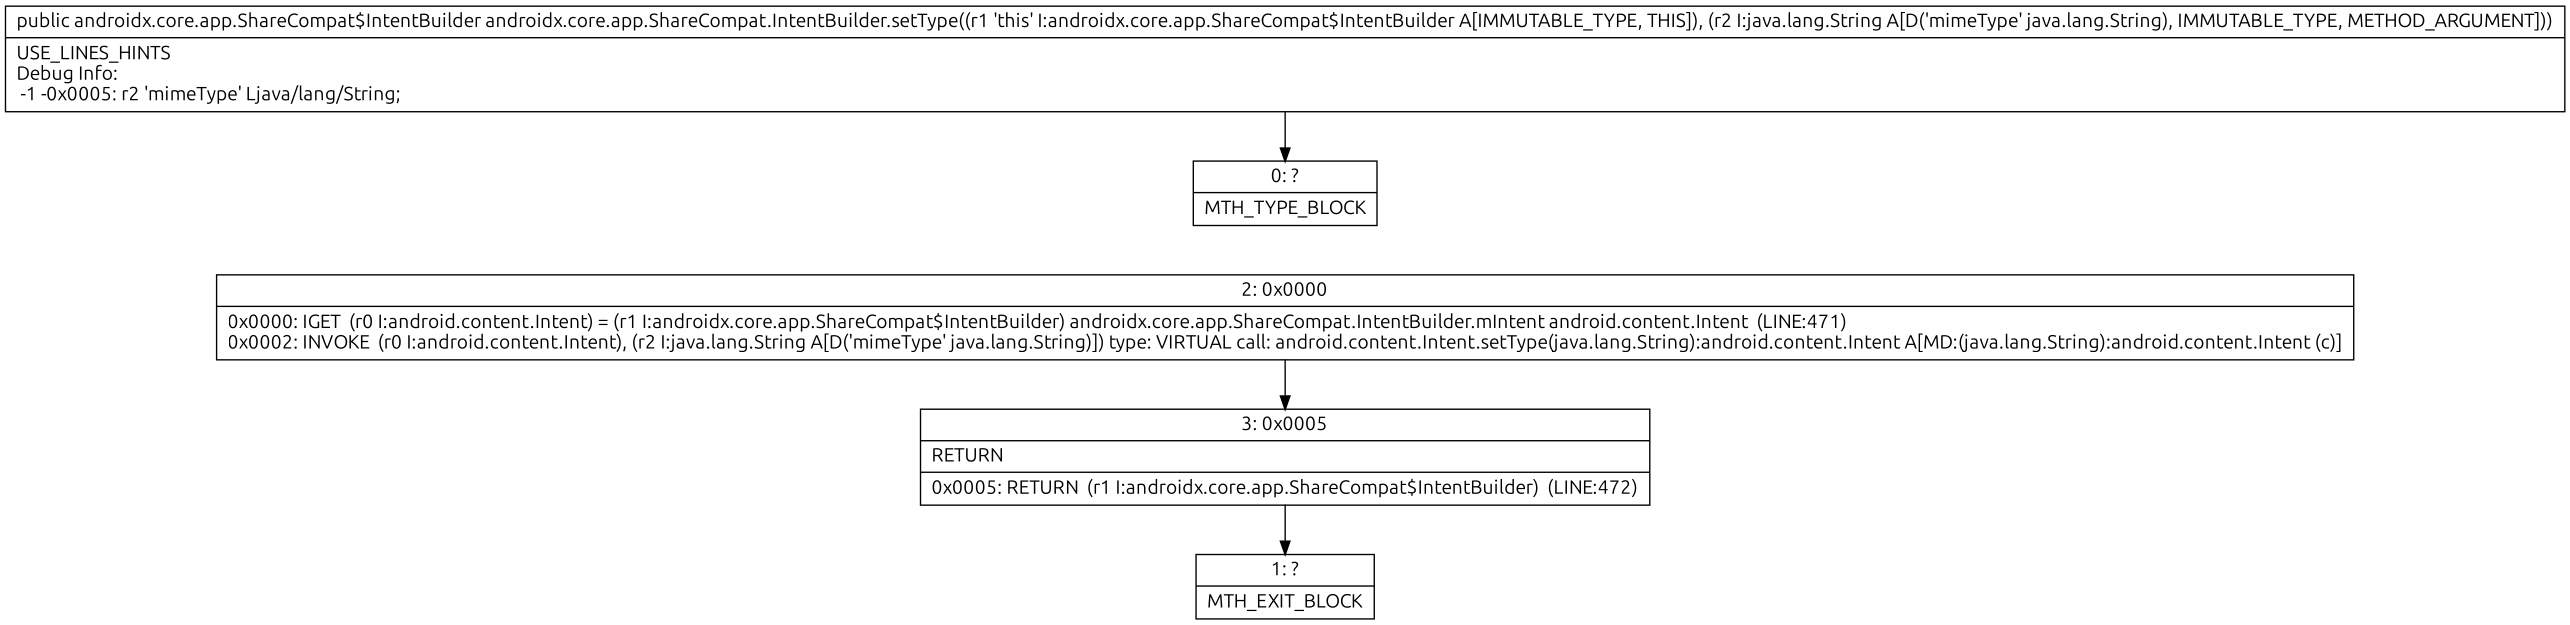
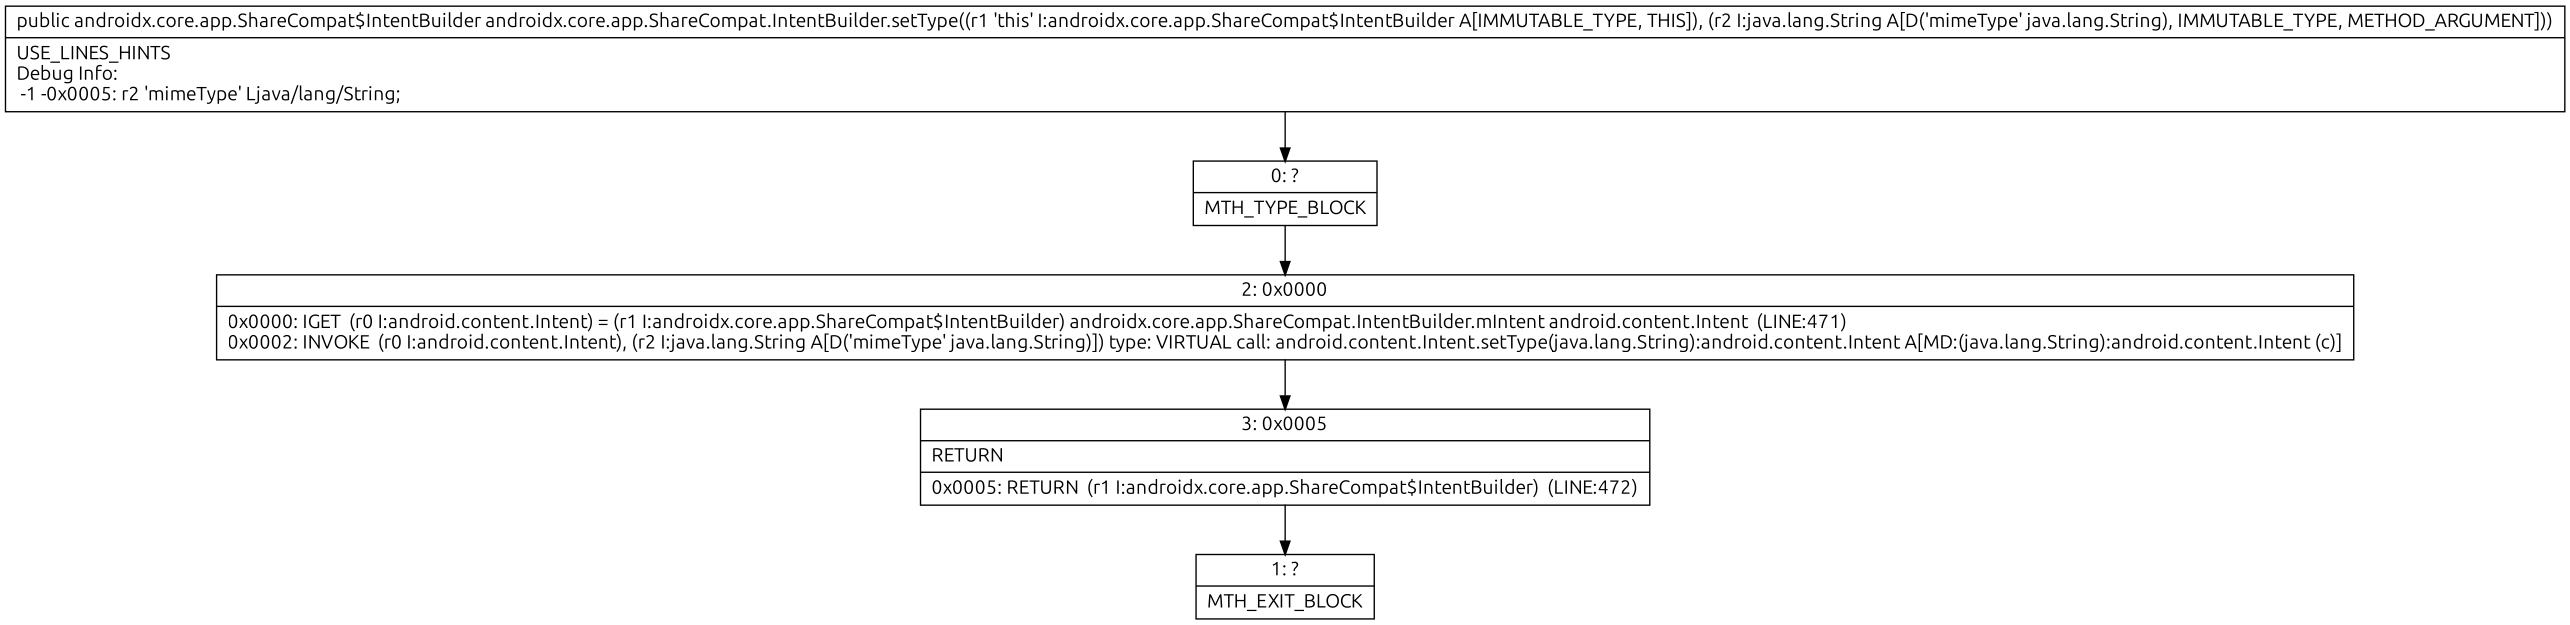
none -> (1285, 243)
